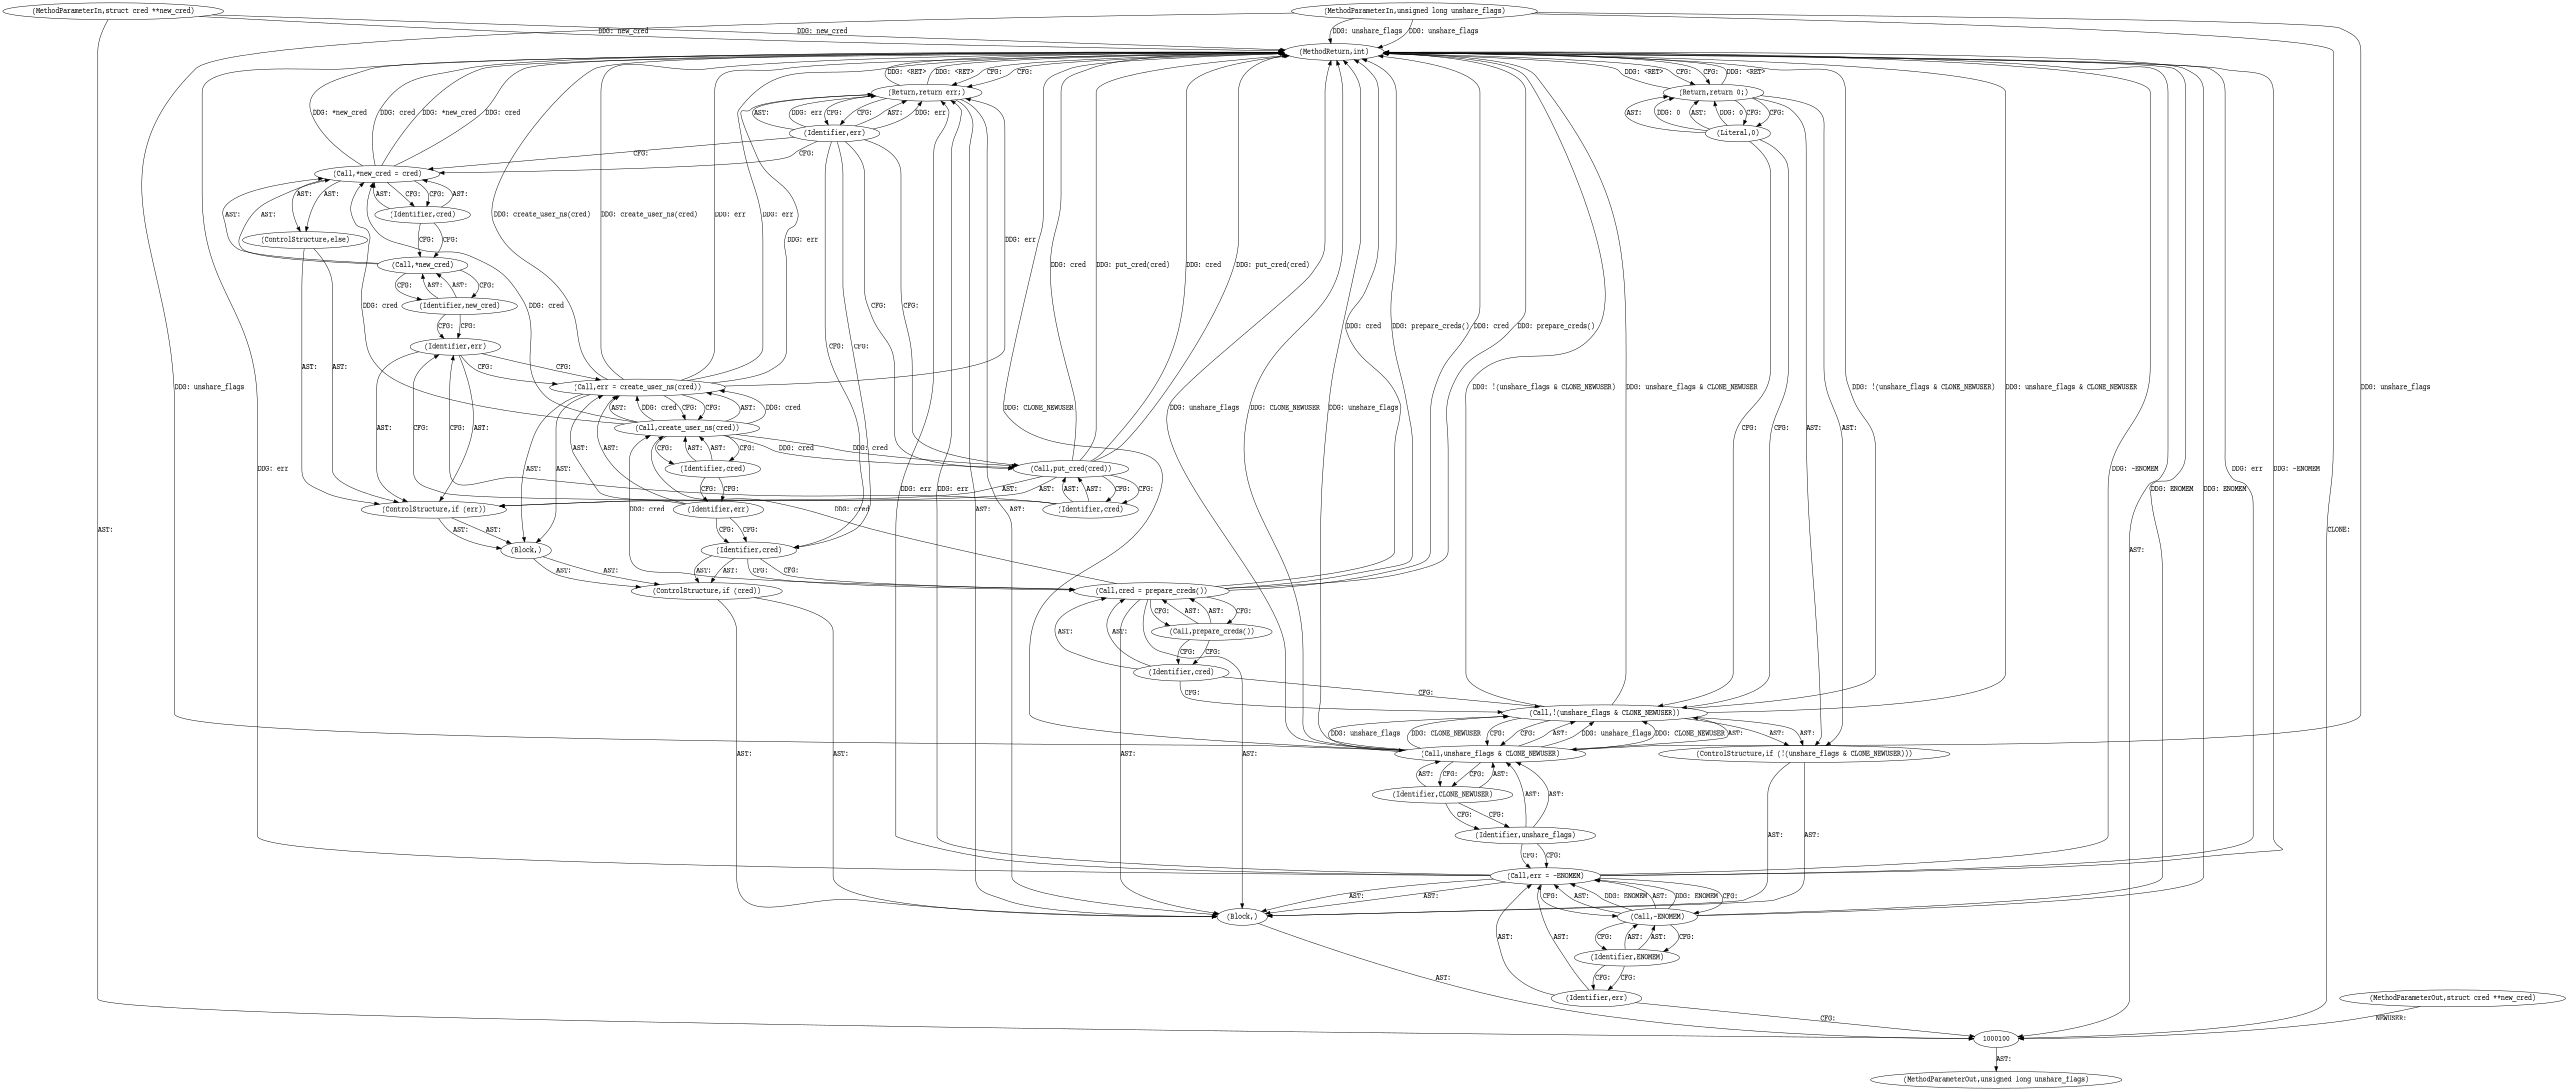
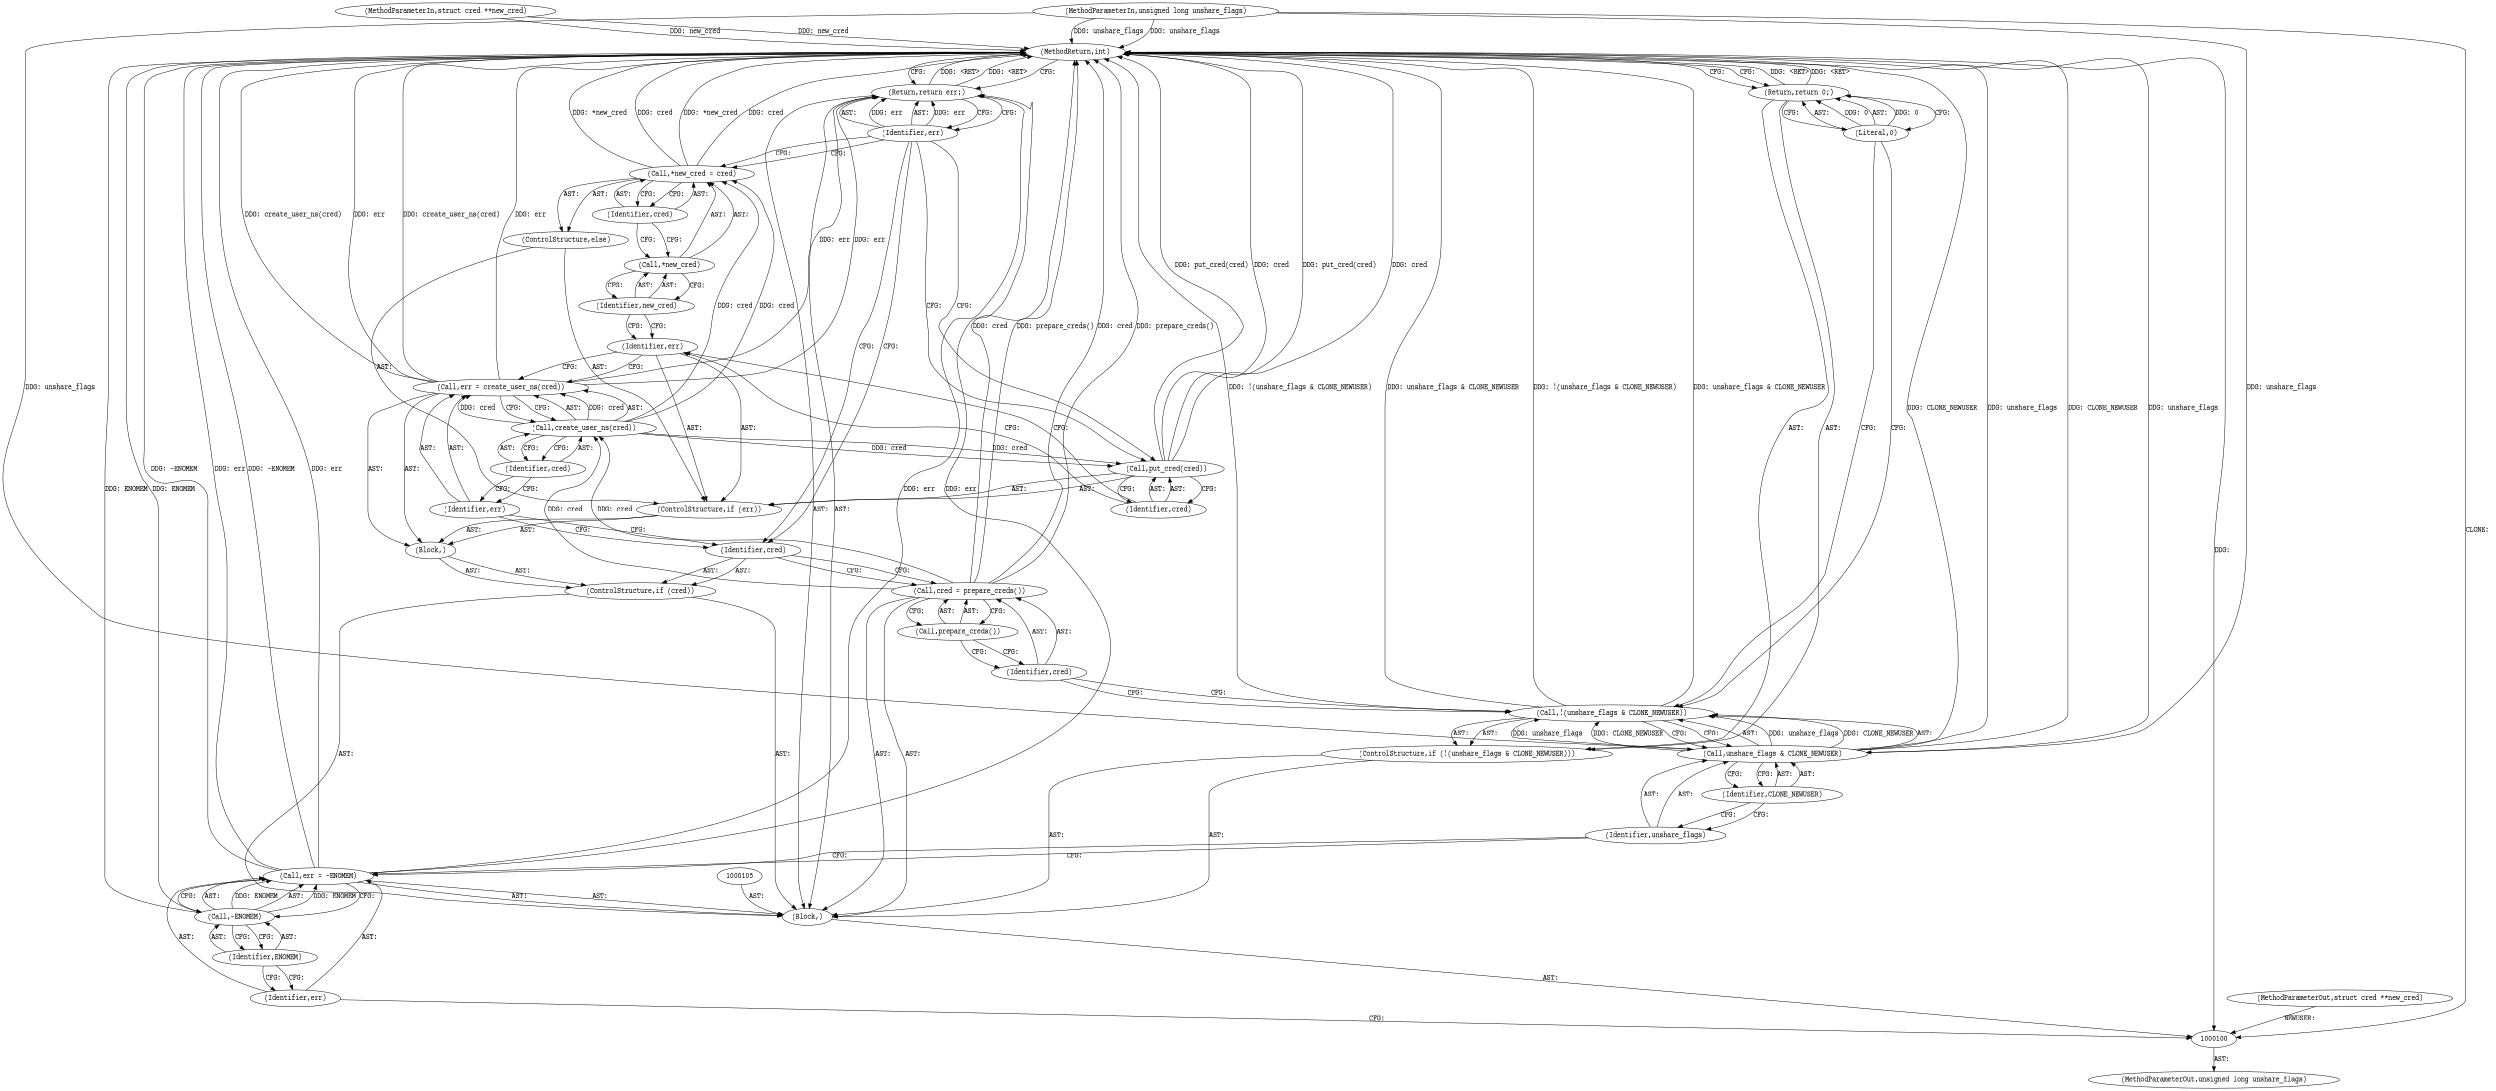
(2139, 550) -> (2224, 550)
none -> (740, 876)
(543, 1020) -> none
